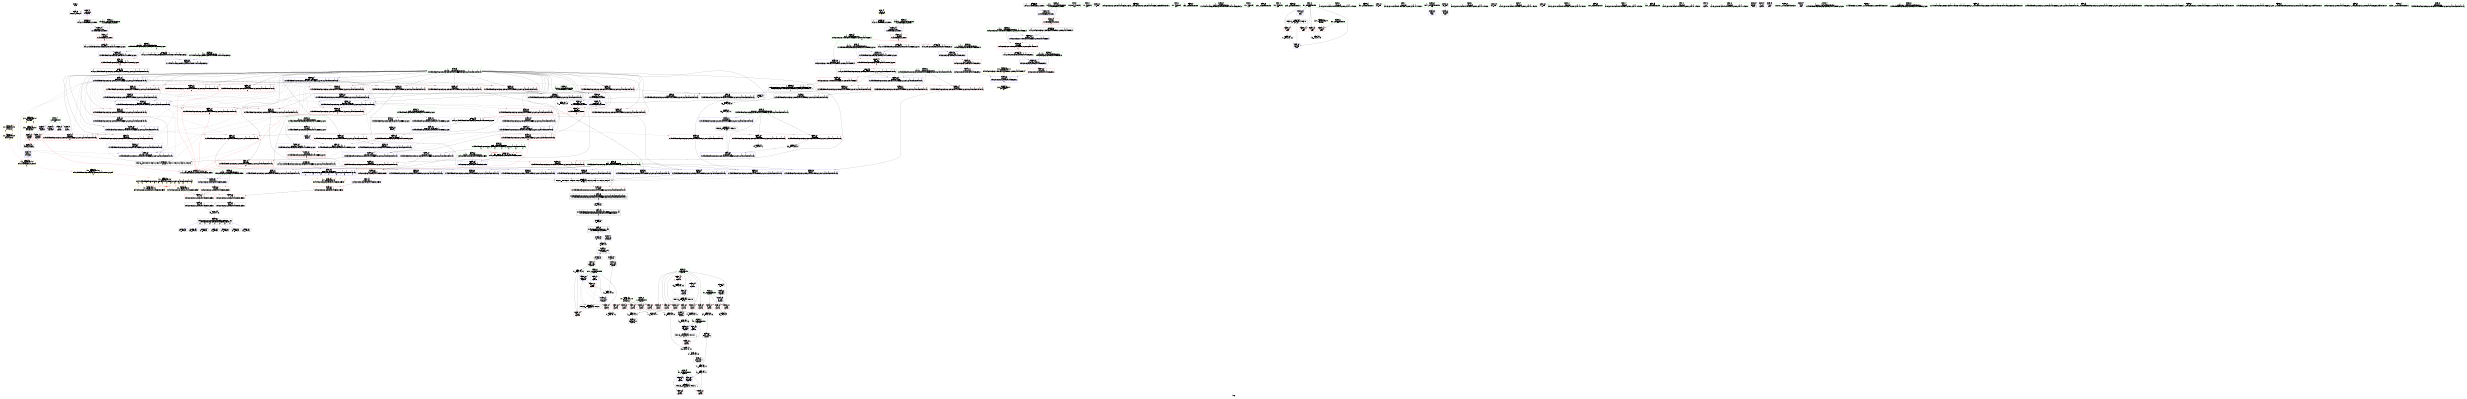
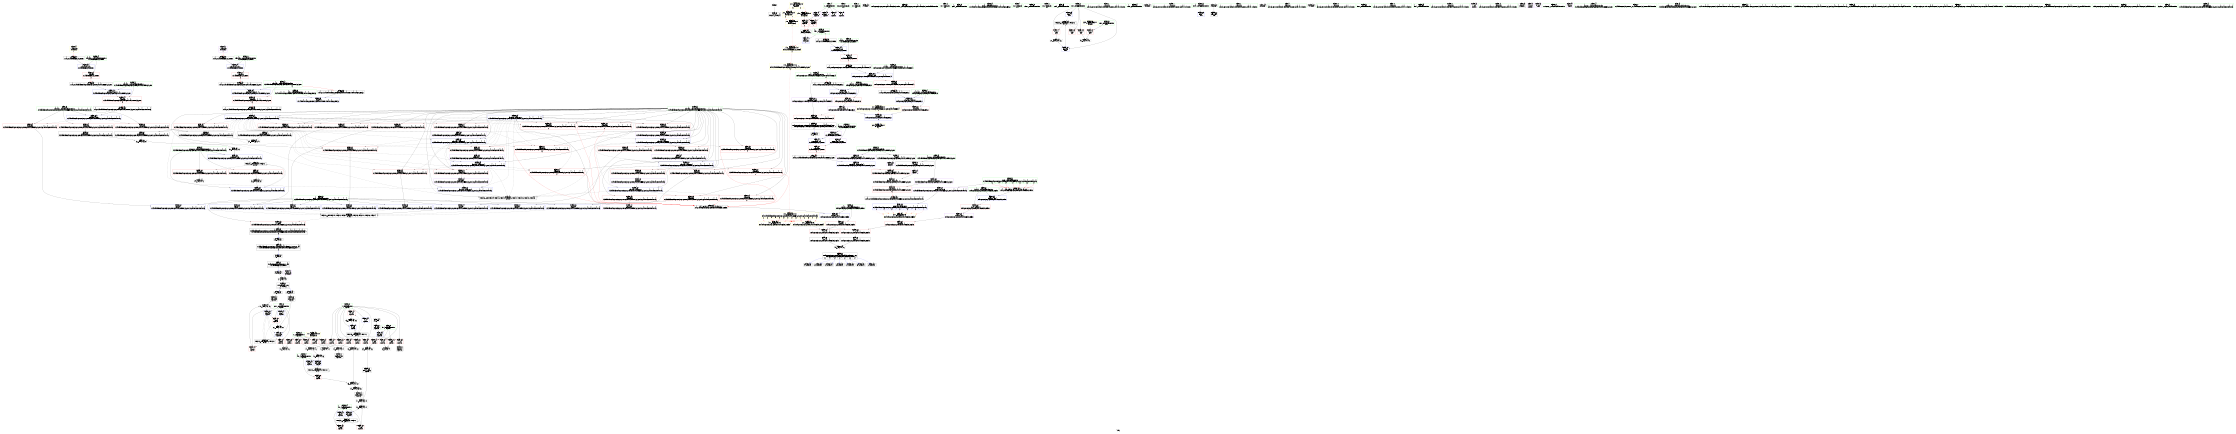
none -> (821, 32)
